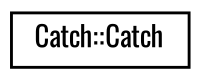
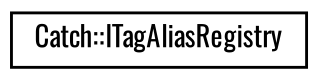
(100, 40) -> (159, 40)
